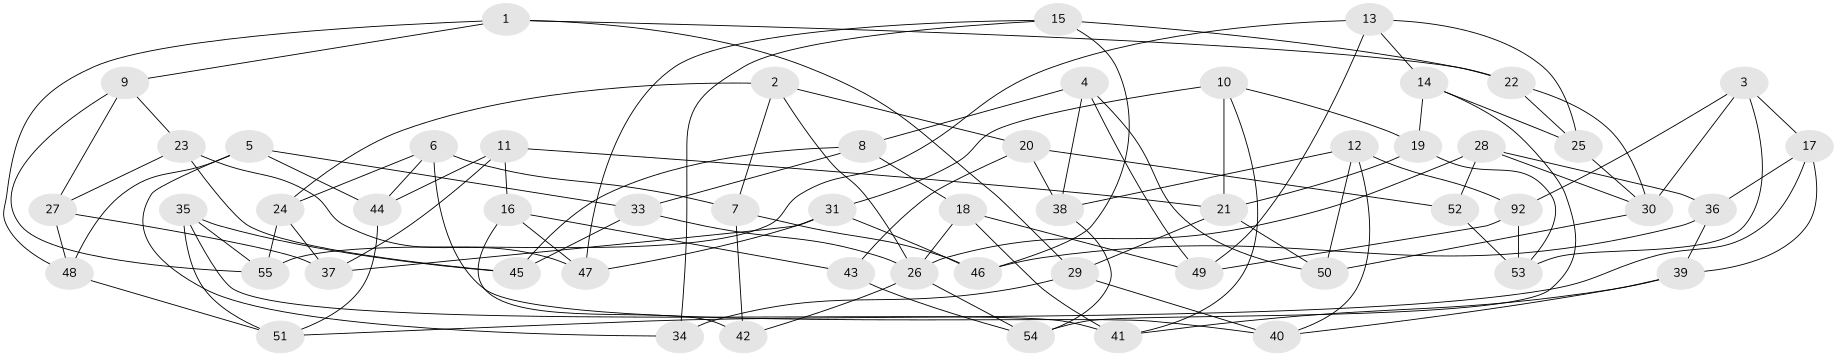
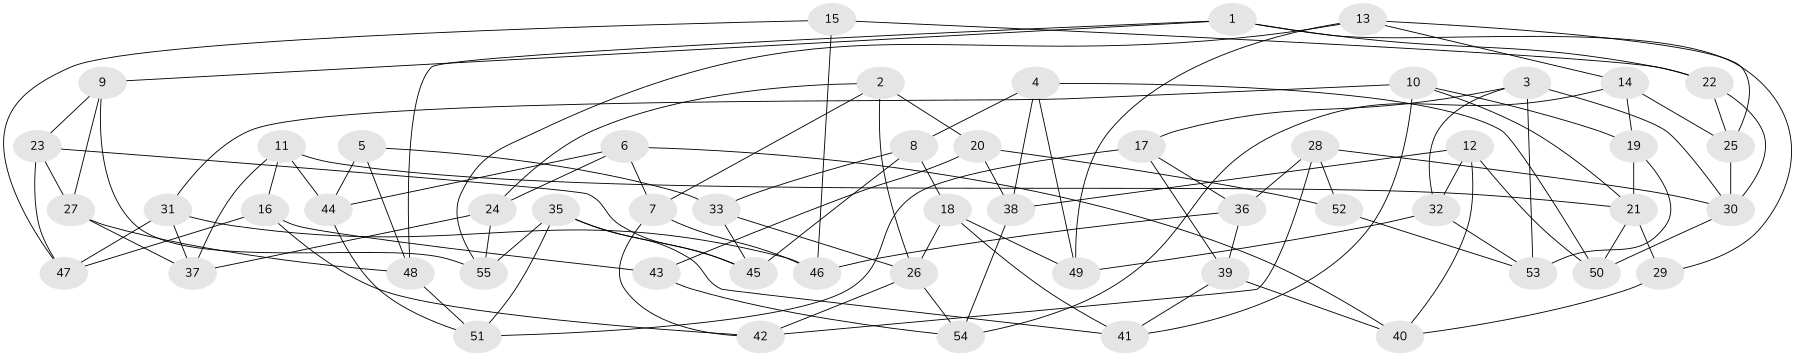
(1519, 210) -> (1436, 210)
(1216, 233) -> (1090, 306)
(680, 337) -> none
